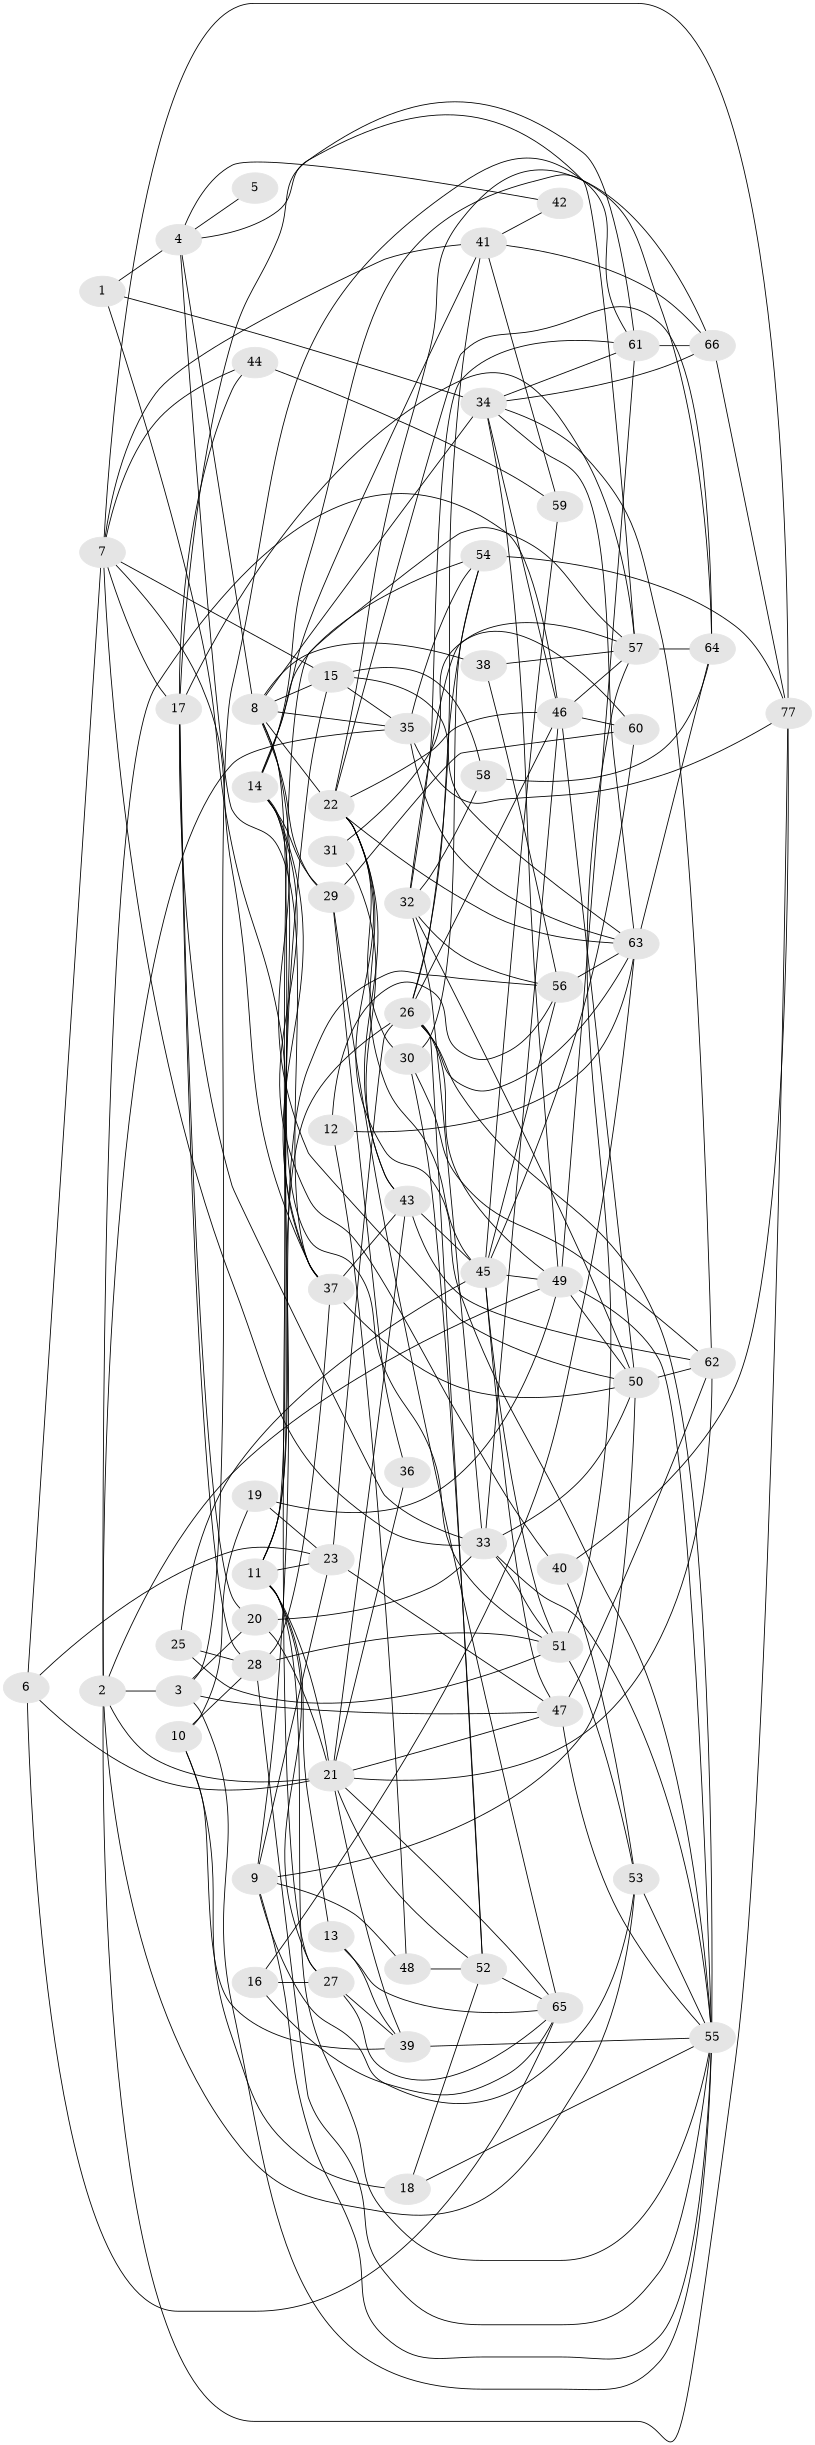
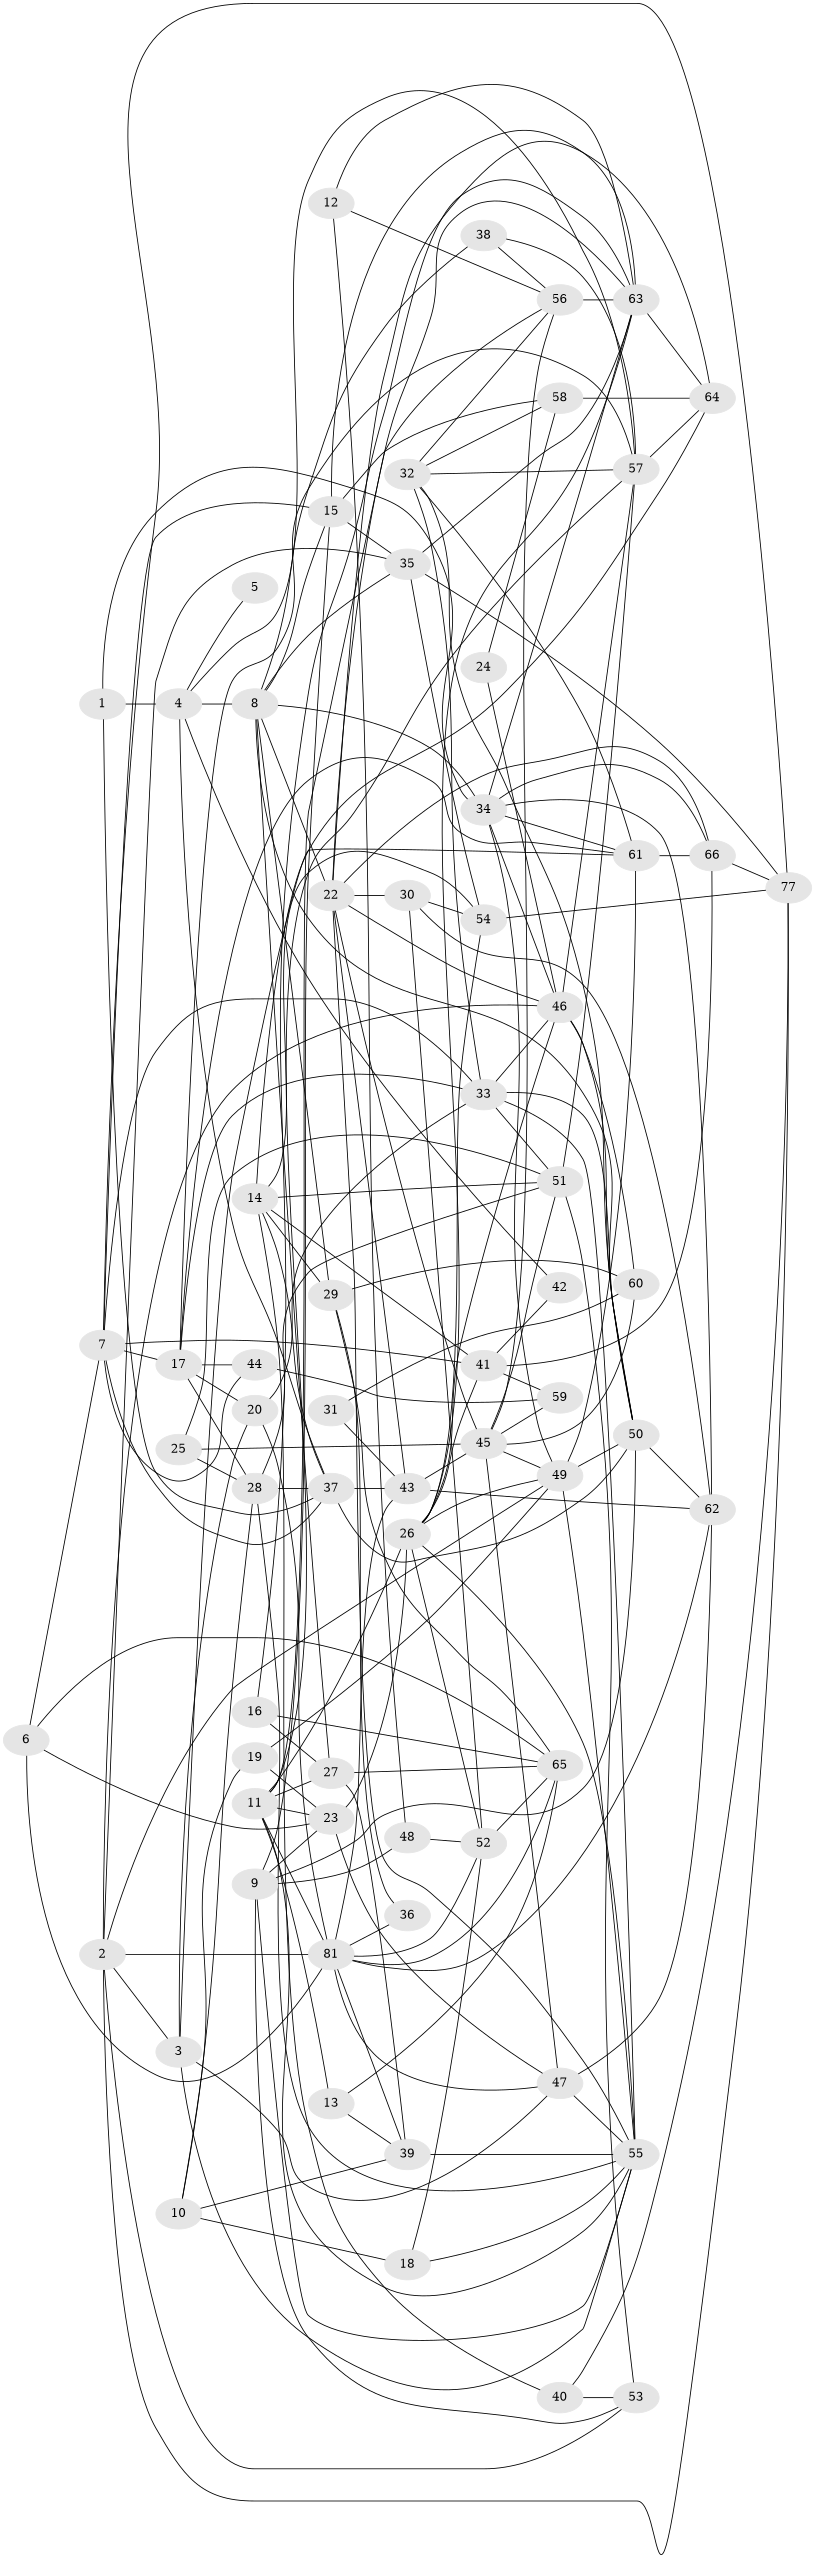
none -> (484, 668)
(331, 1776) -> (331, 1955)
(674, 1958) -> none
